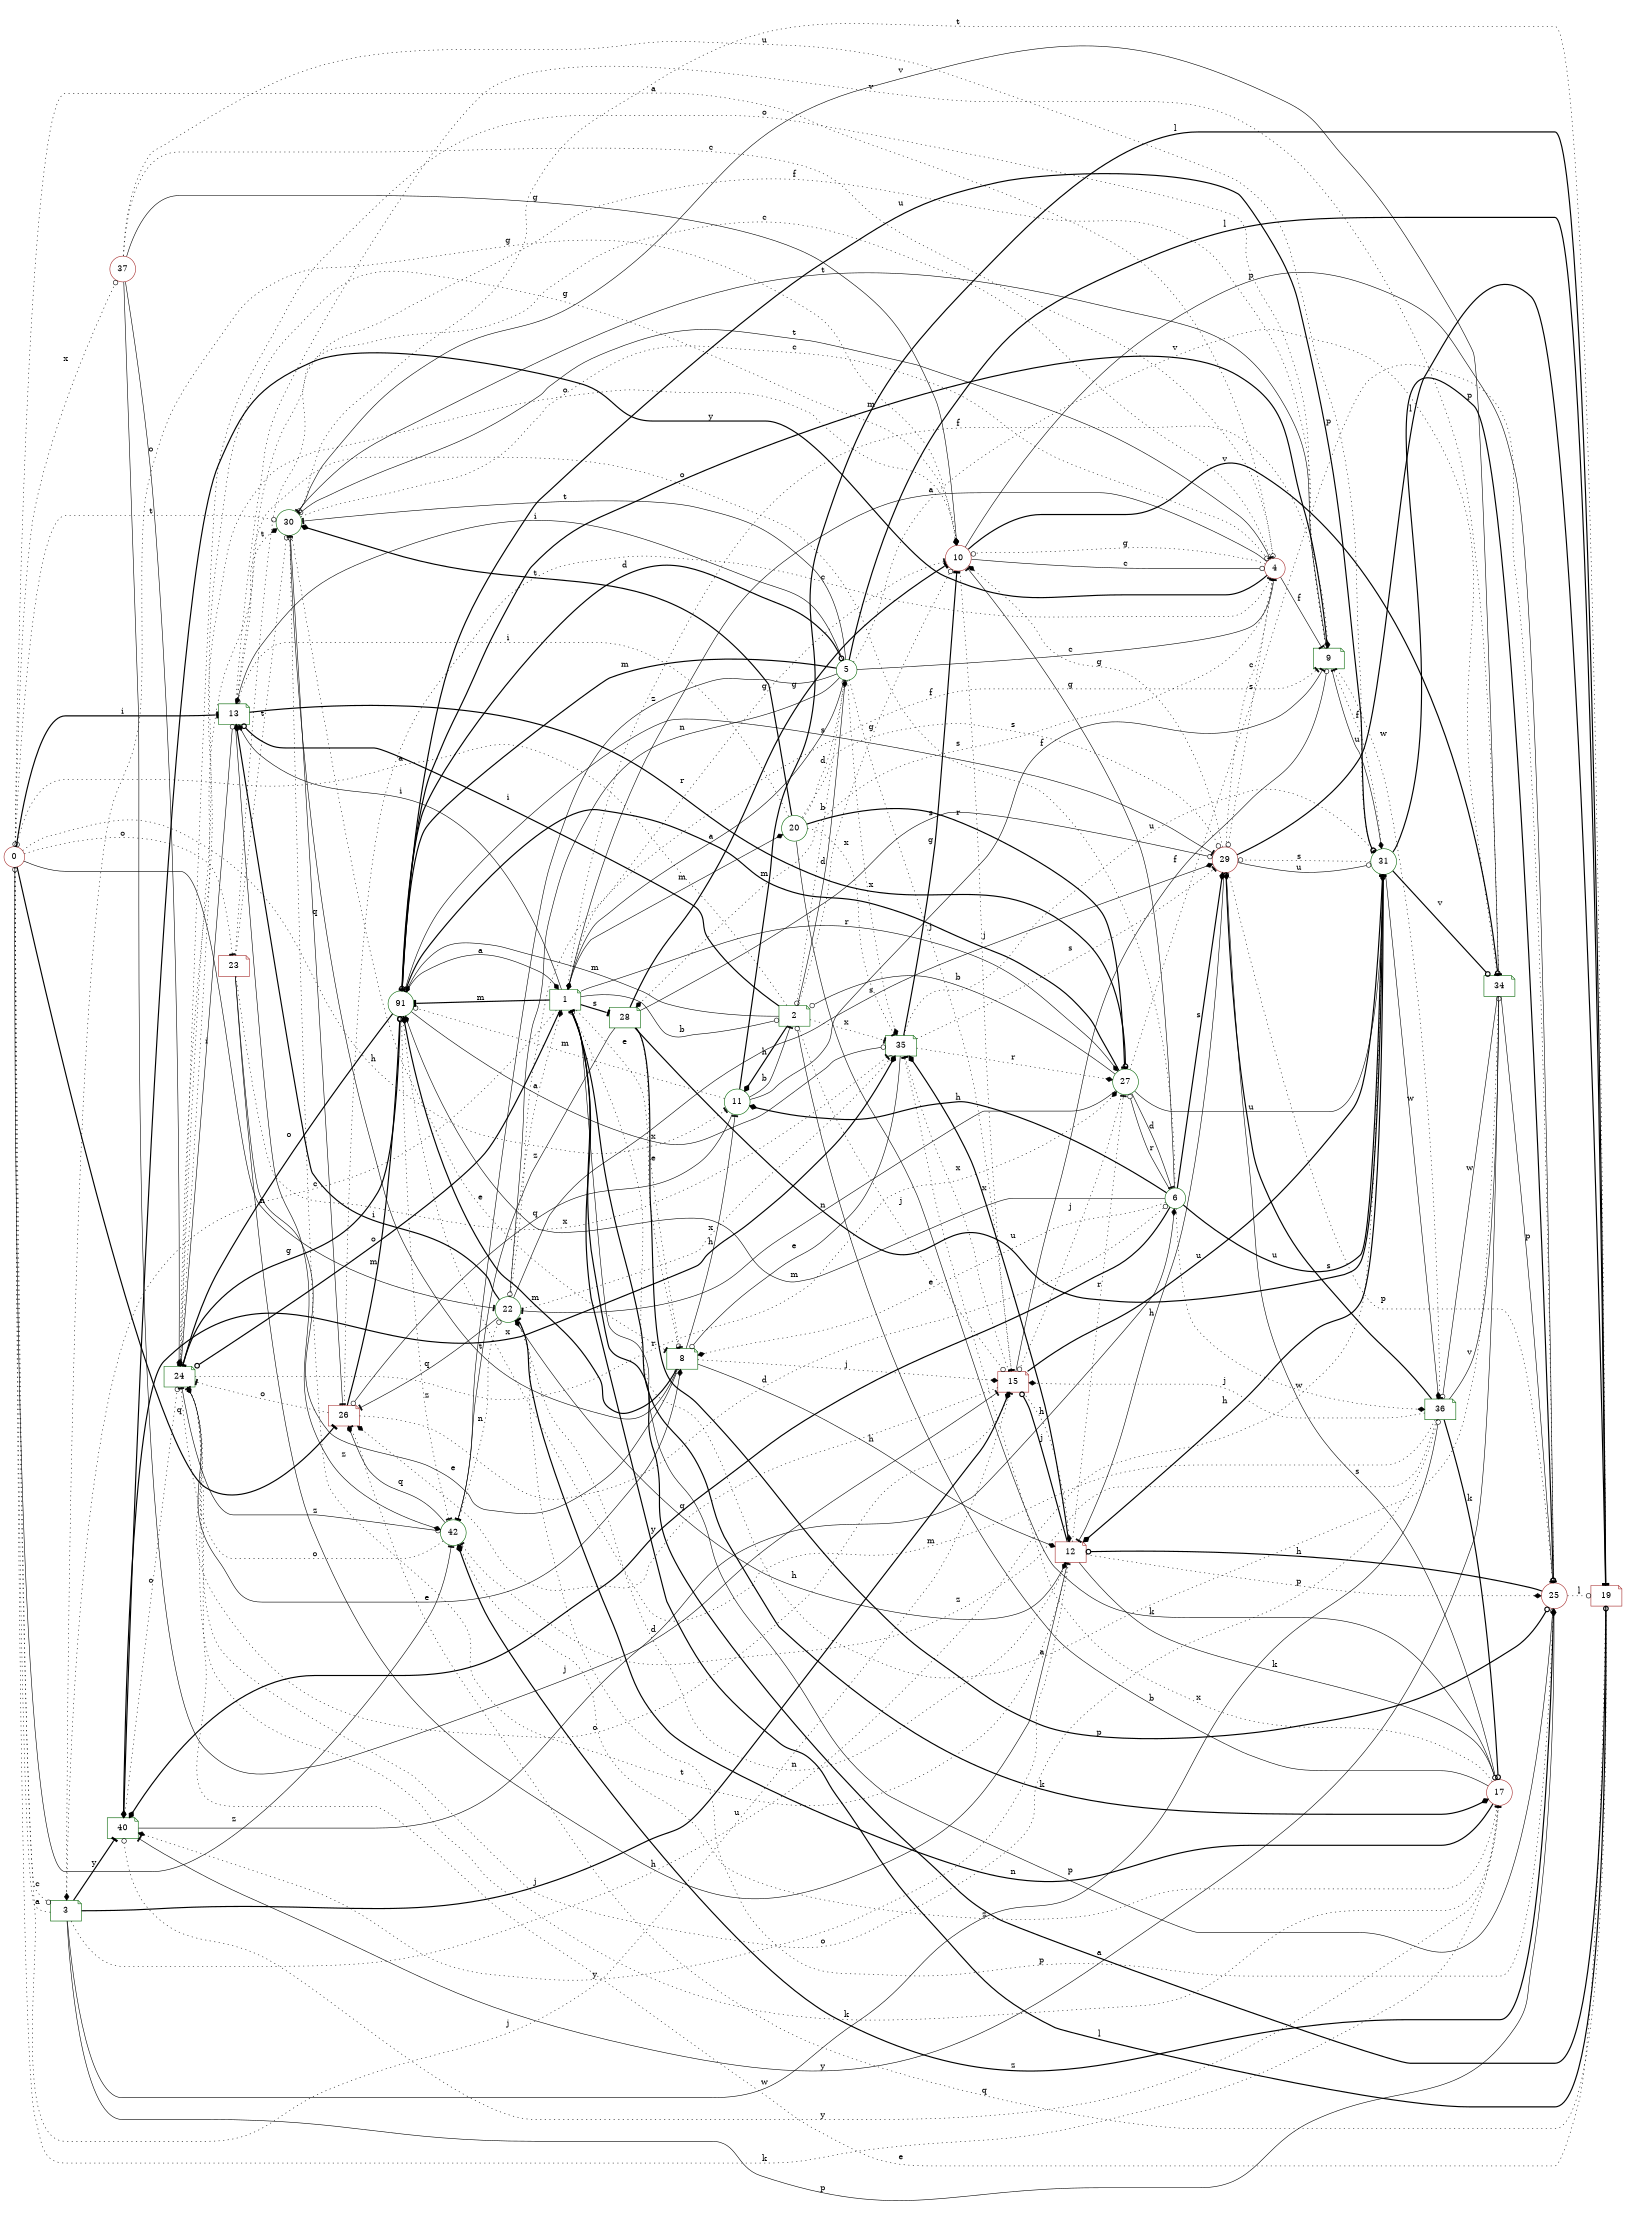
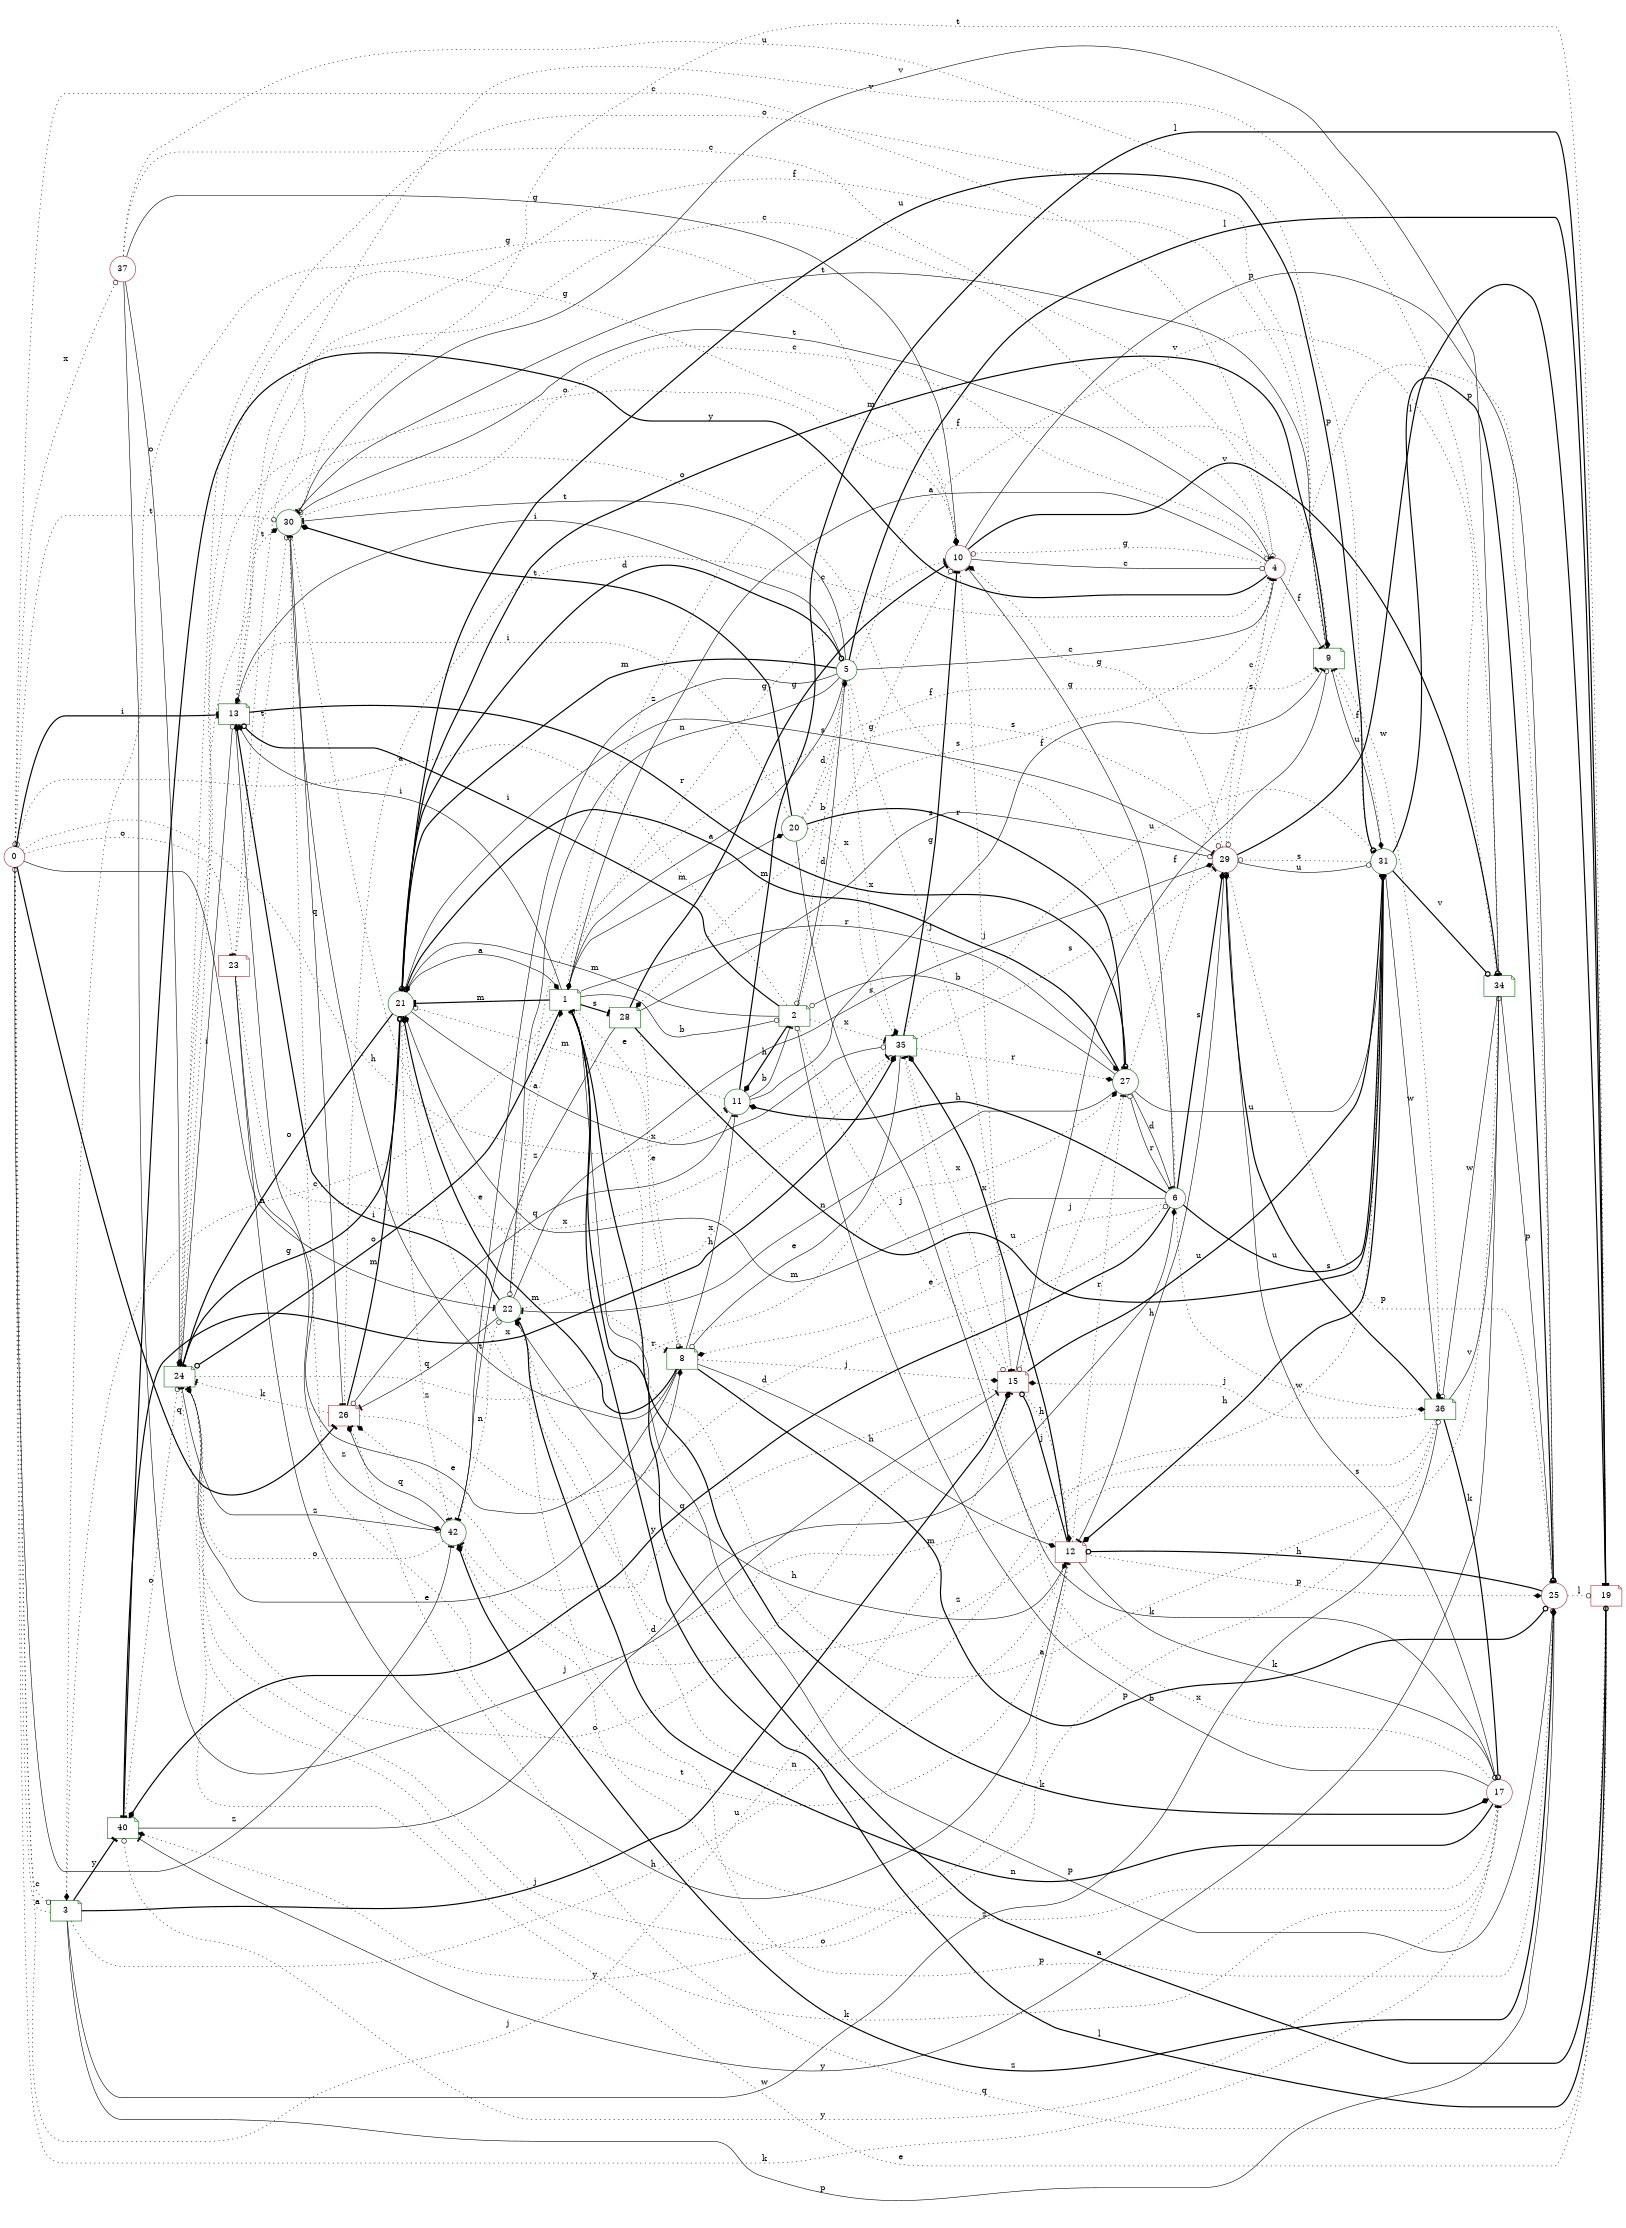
(654, 89) -> (654, 89)
(200, 549) -> (200, 549)
(401, 1004) -> (401, 1004)
(263, 1394) -> (263, 1394)
(854, 1586) -> (1049, 1723)
